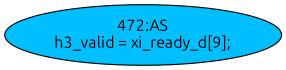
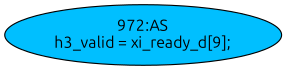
(143, 35) -> (143, 35)
